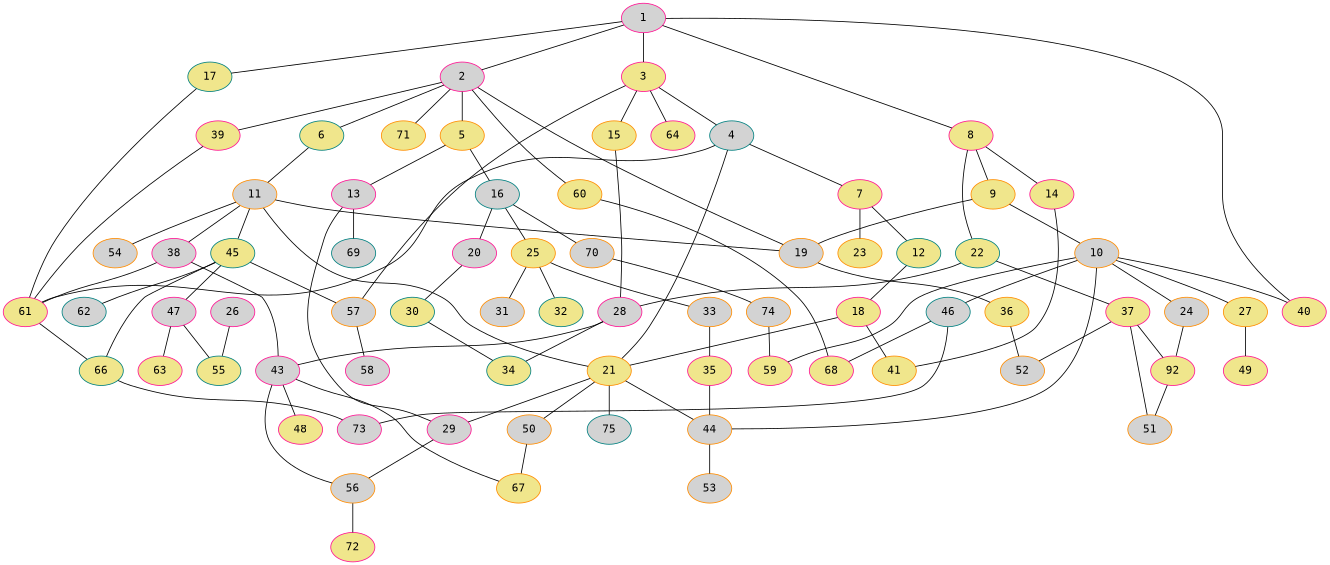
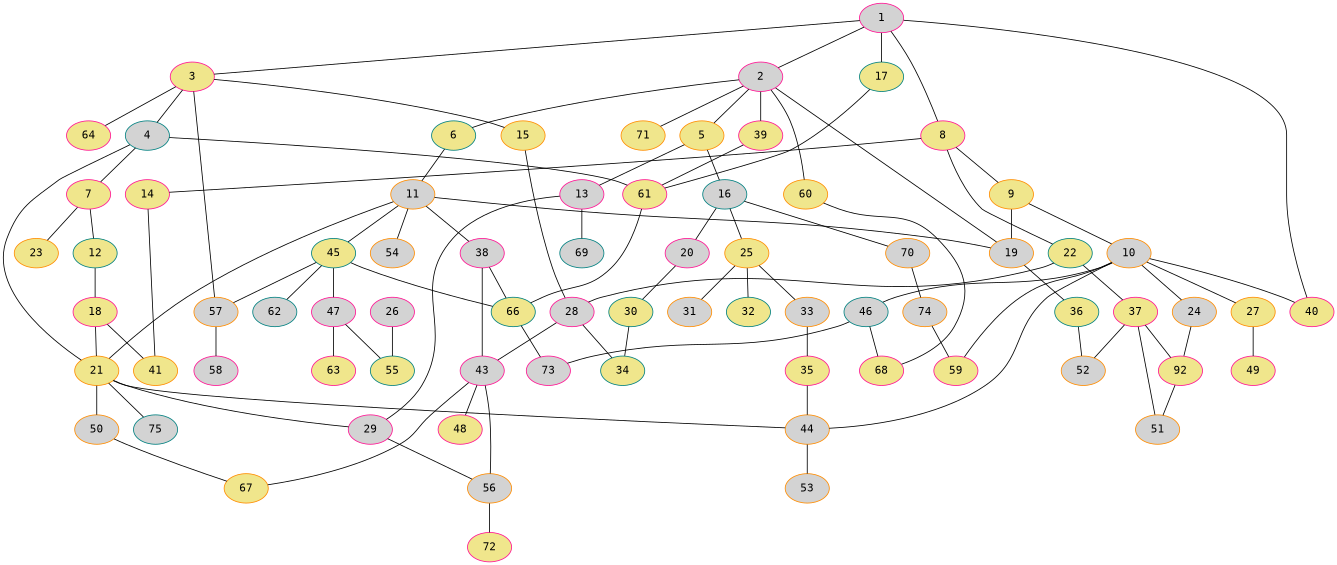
(100, 283) -> (498, 283)
(1007, 312) -> (1077, 312)
